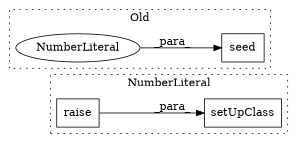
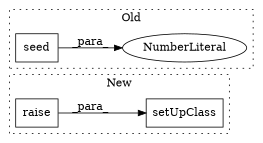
(177, 48) -> (86, 48)
(169, 84) -> (119, 84)
